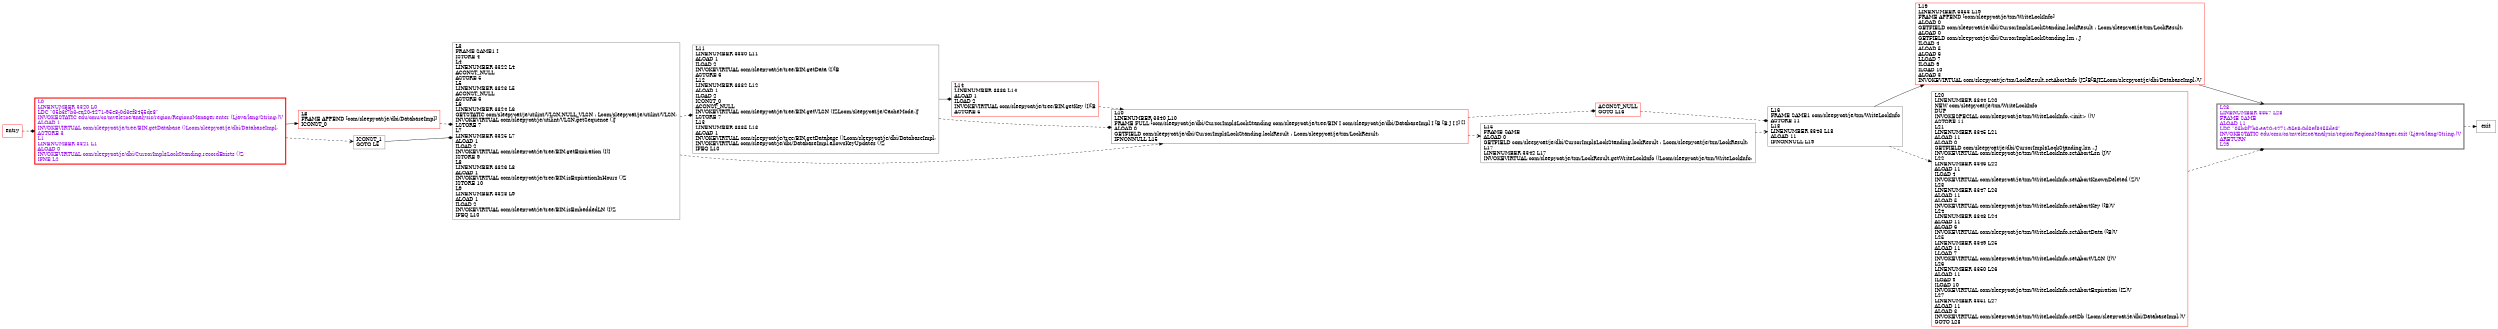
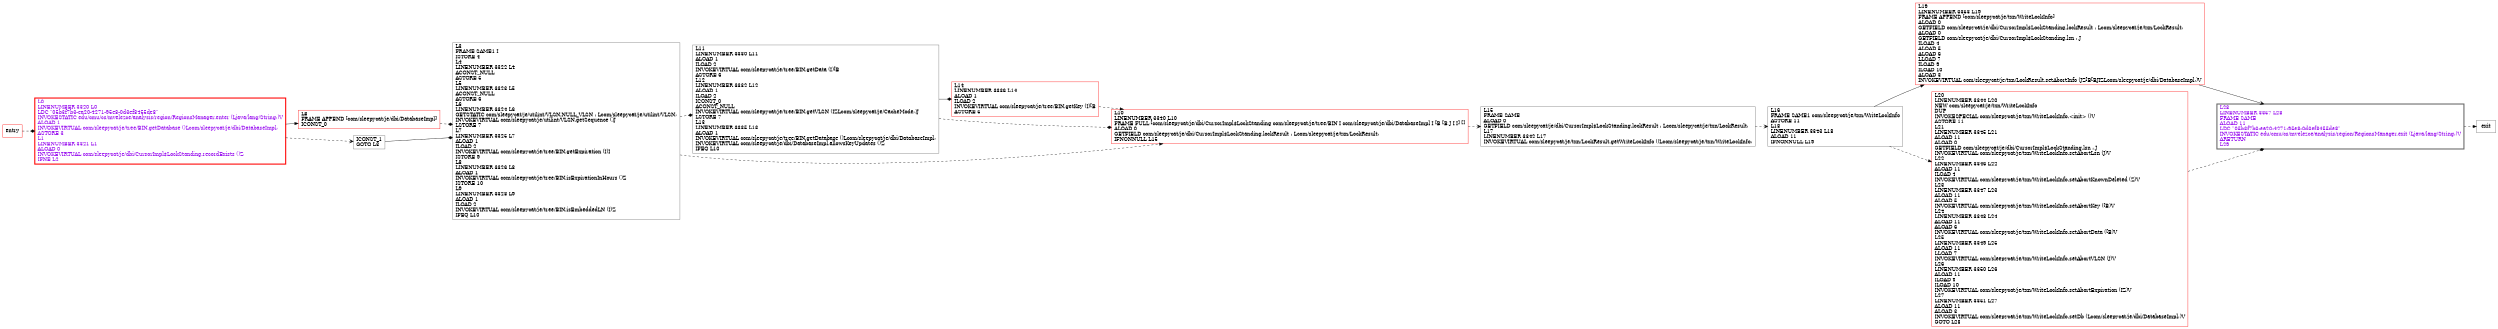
(1618, 110) -> none
(369, 142) -> (369, 142)
